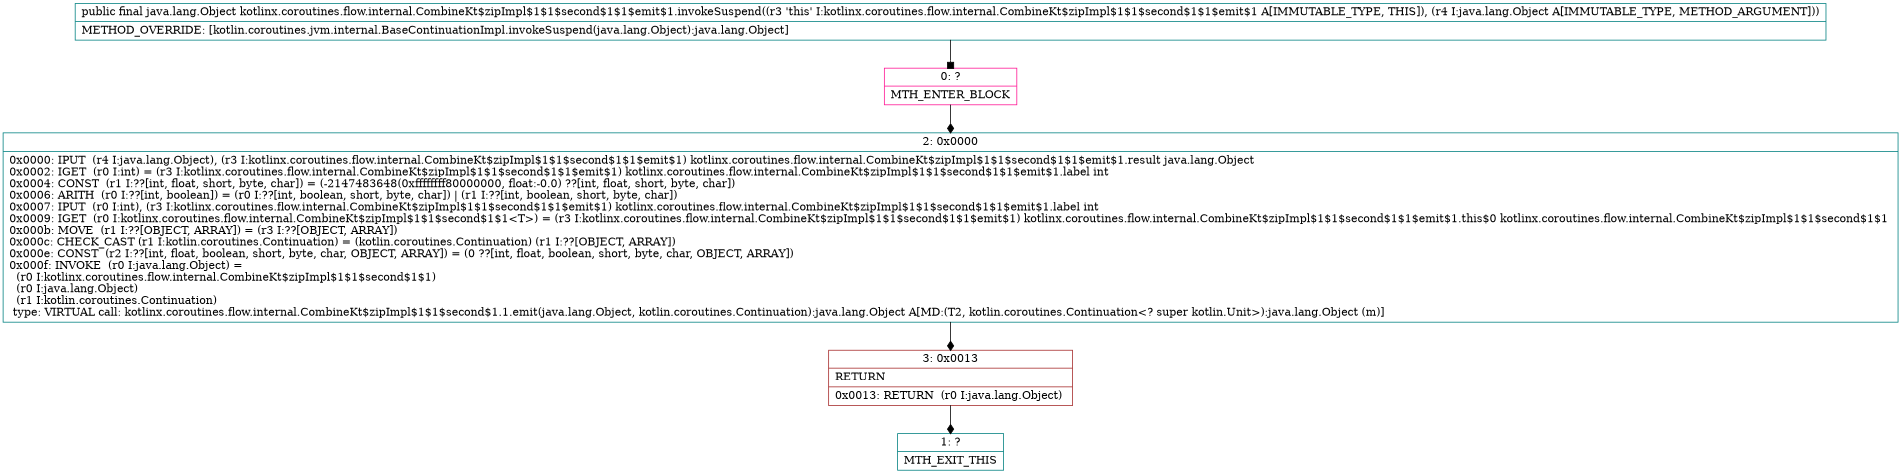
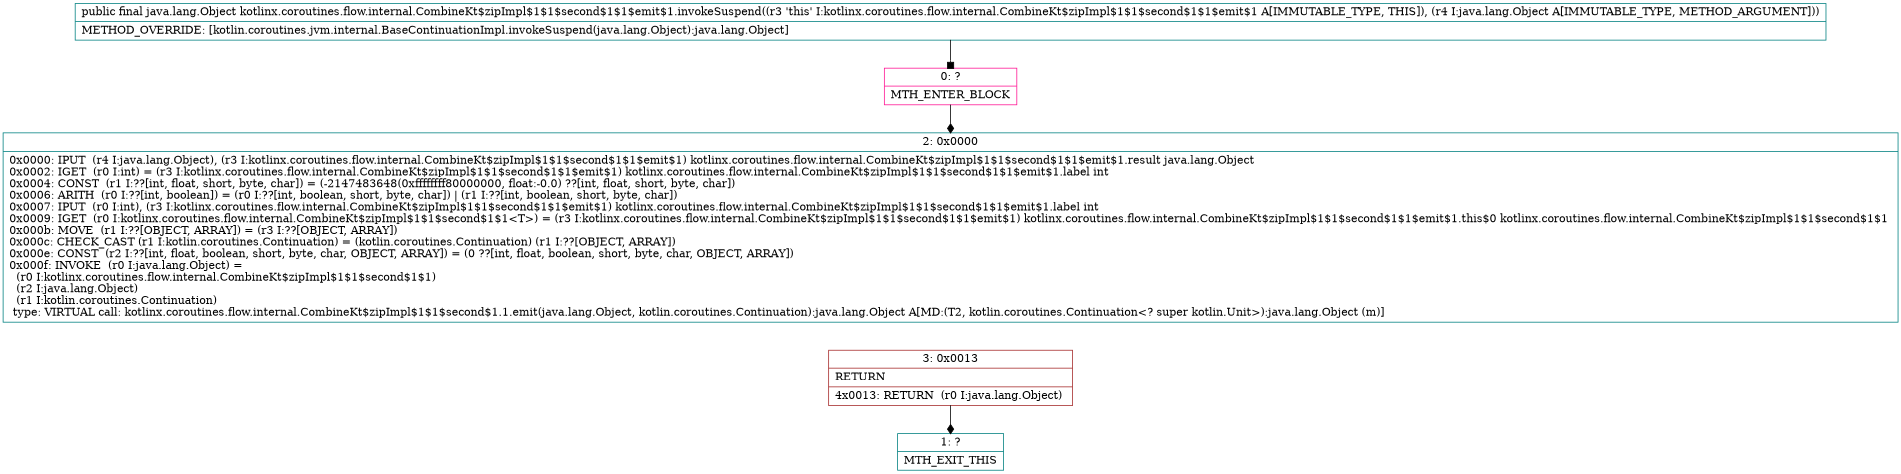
(74, 289) -> (74, 289)
(951, 332) -> none
(951, 396) -> (951, 396)
